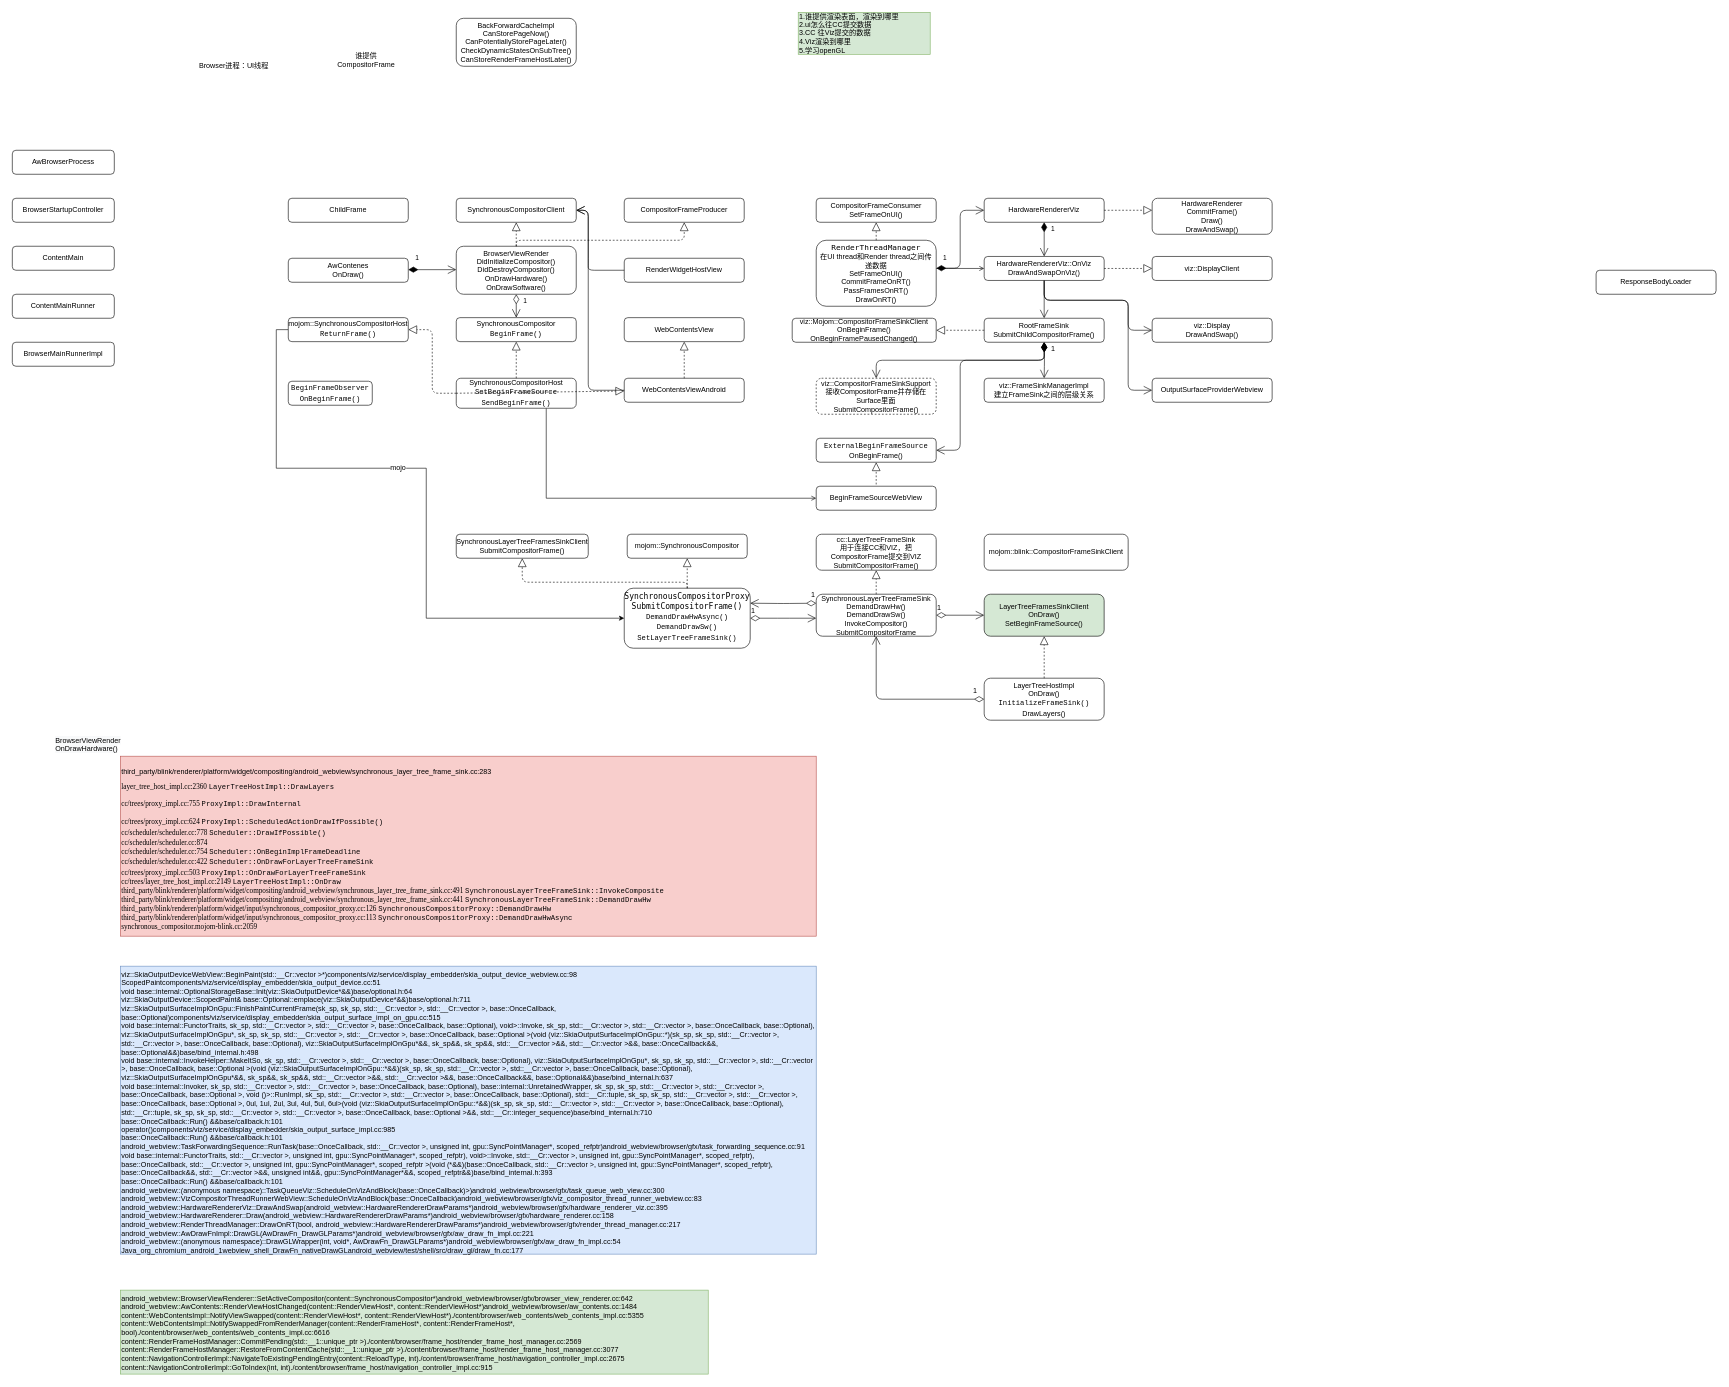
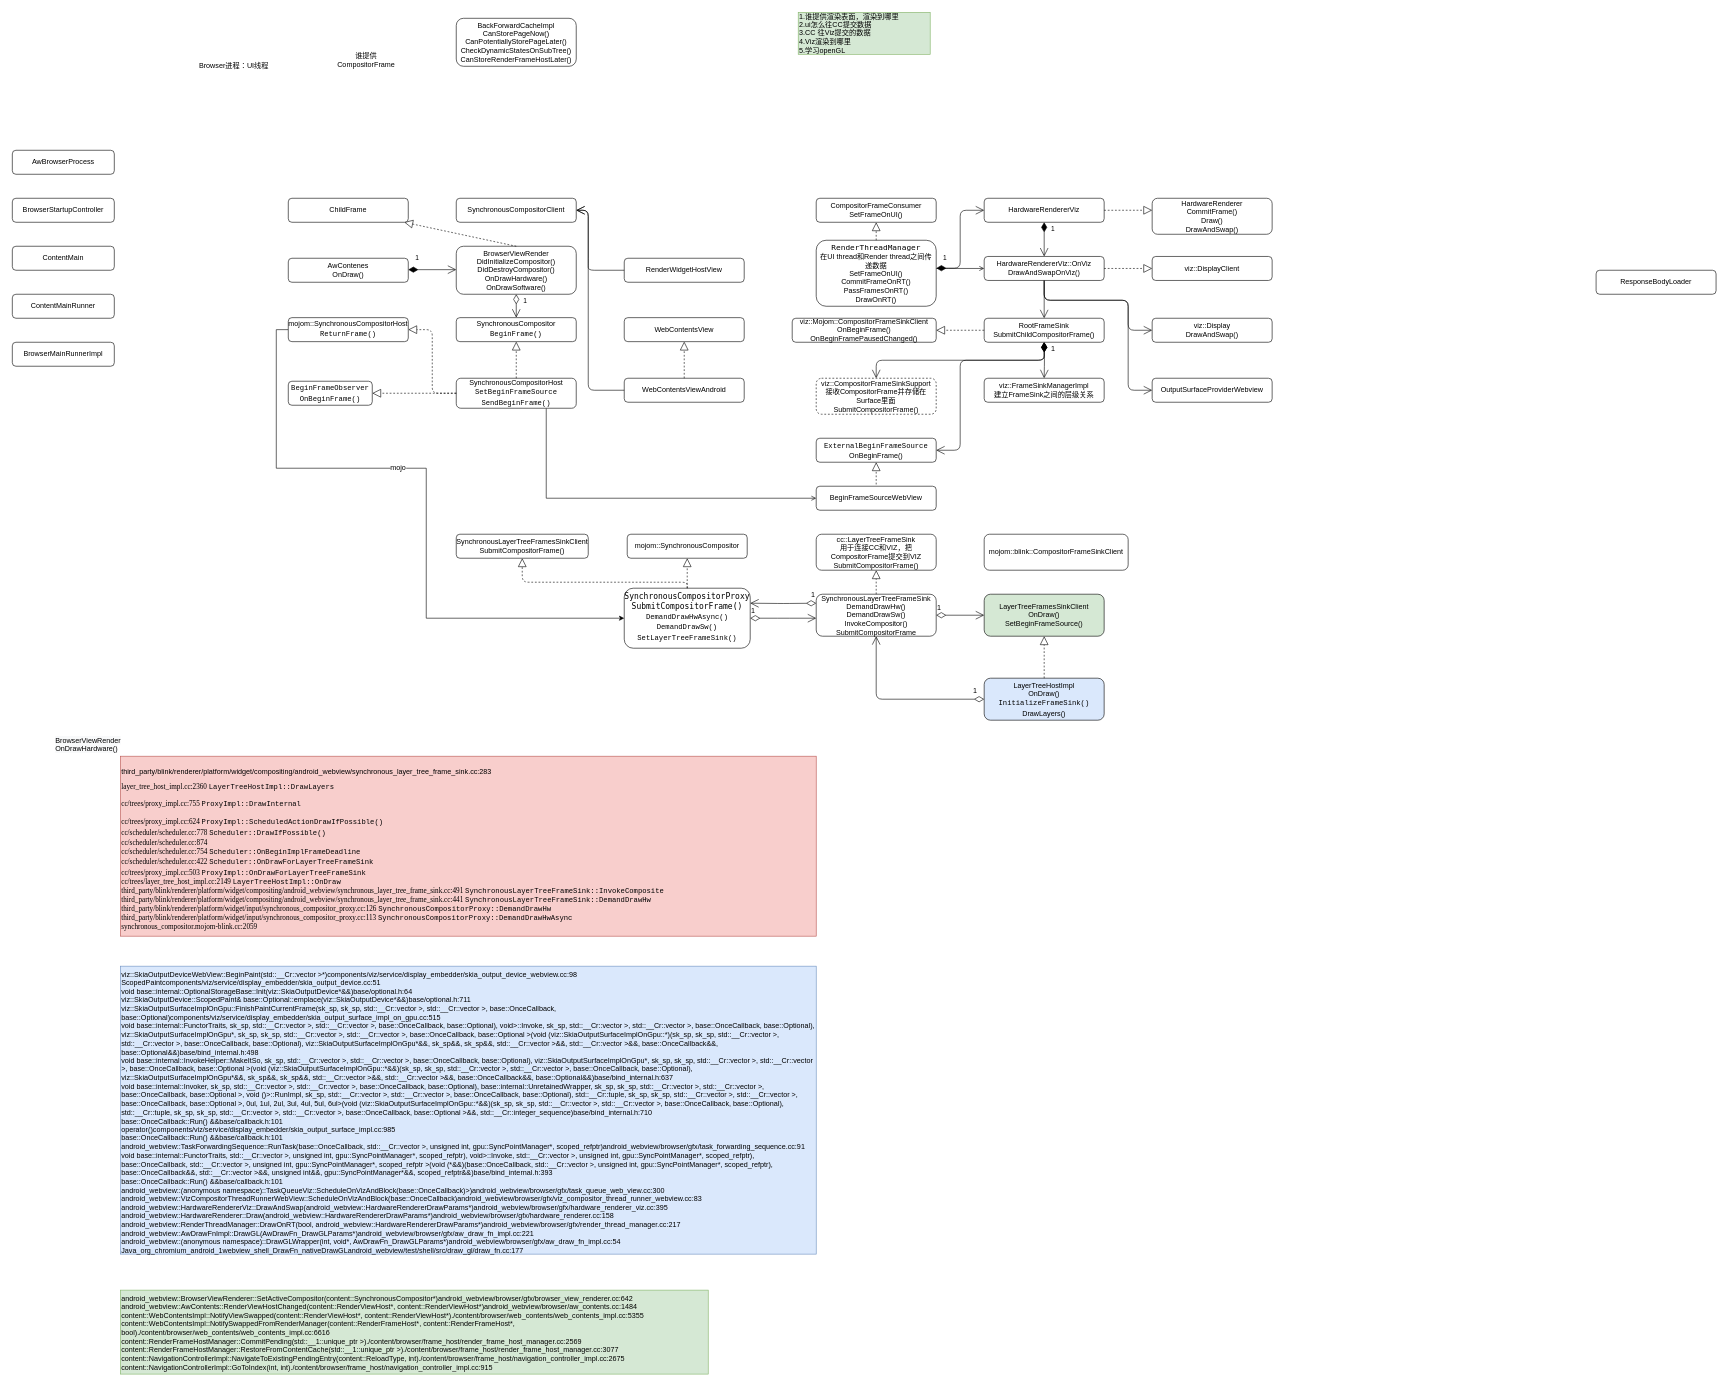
(684, 210) -> none
(516, 235) -> (463, 235)
(605, 240) -> none
(495, 393) -> (407, 393)
(1044, 699) -> (1044, 699)
